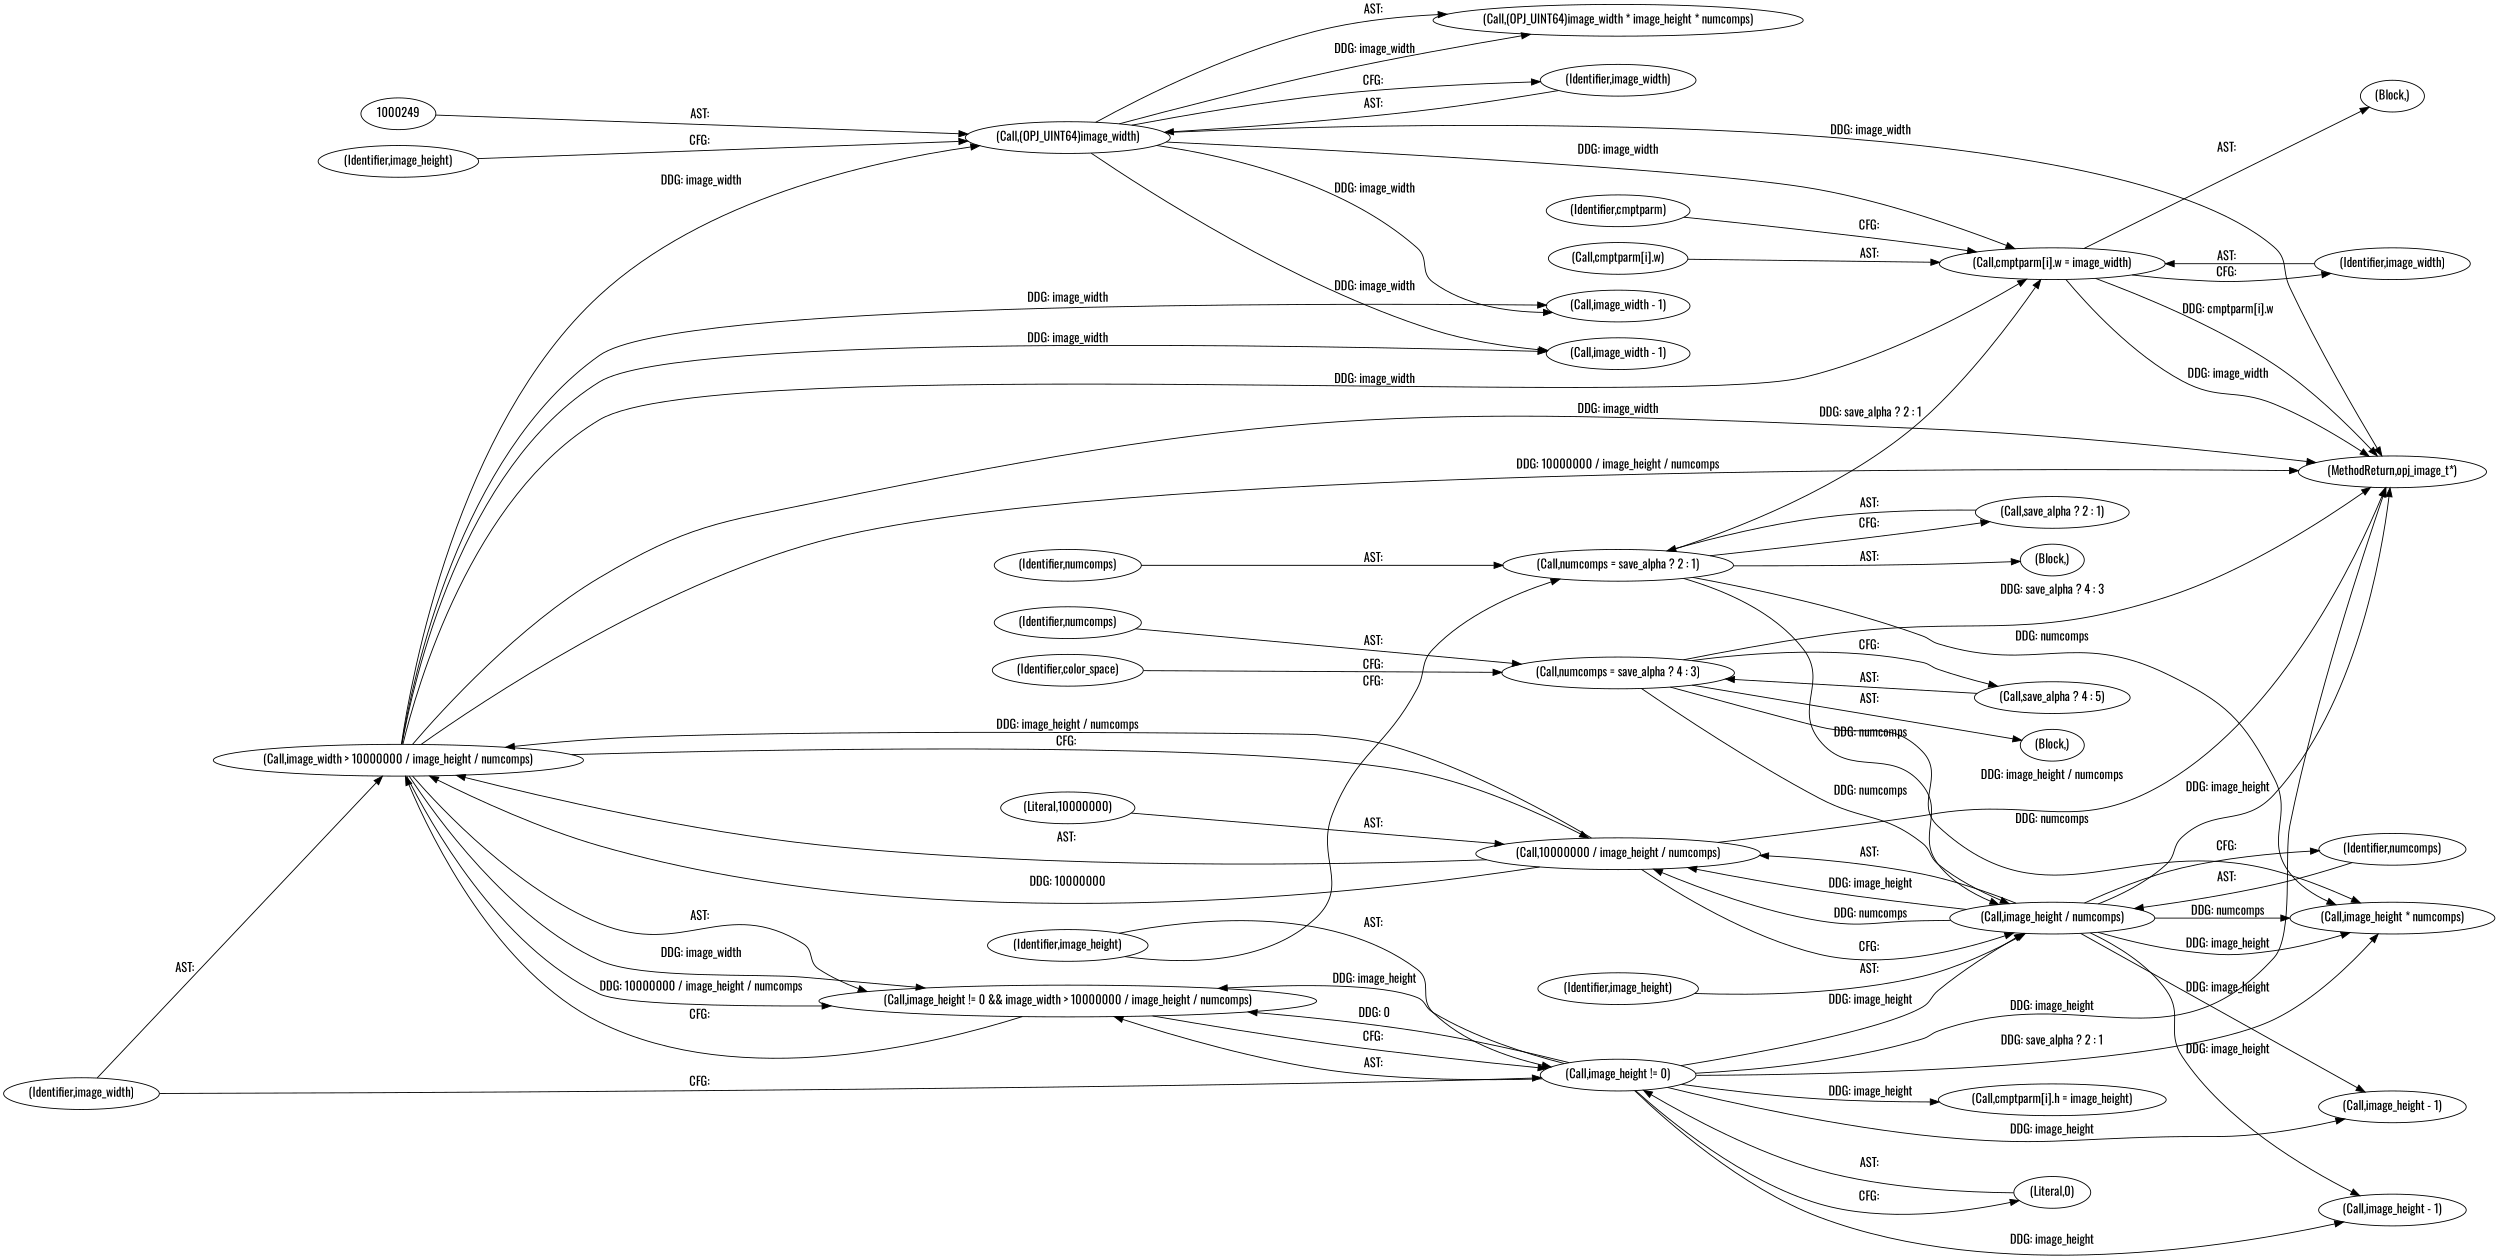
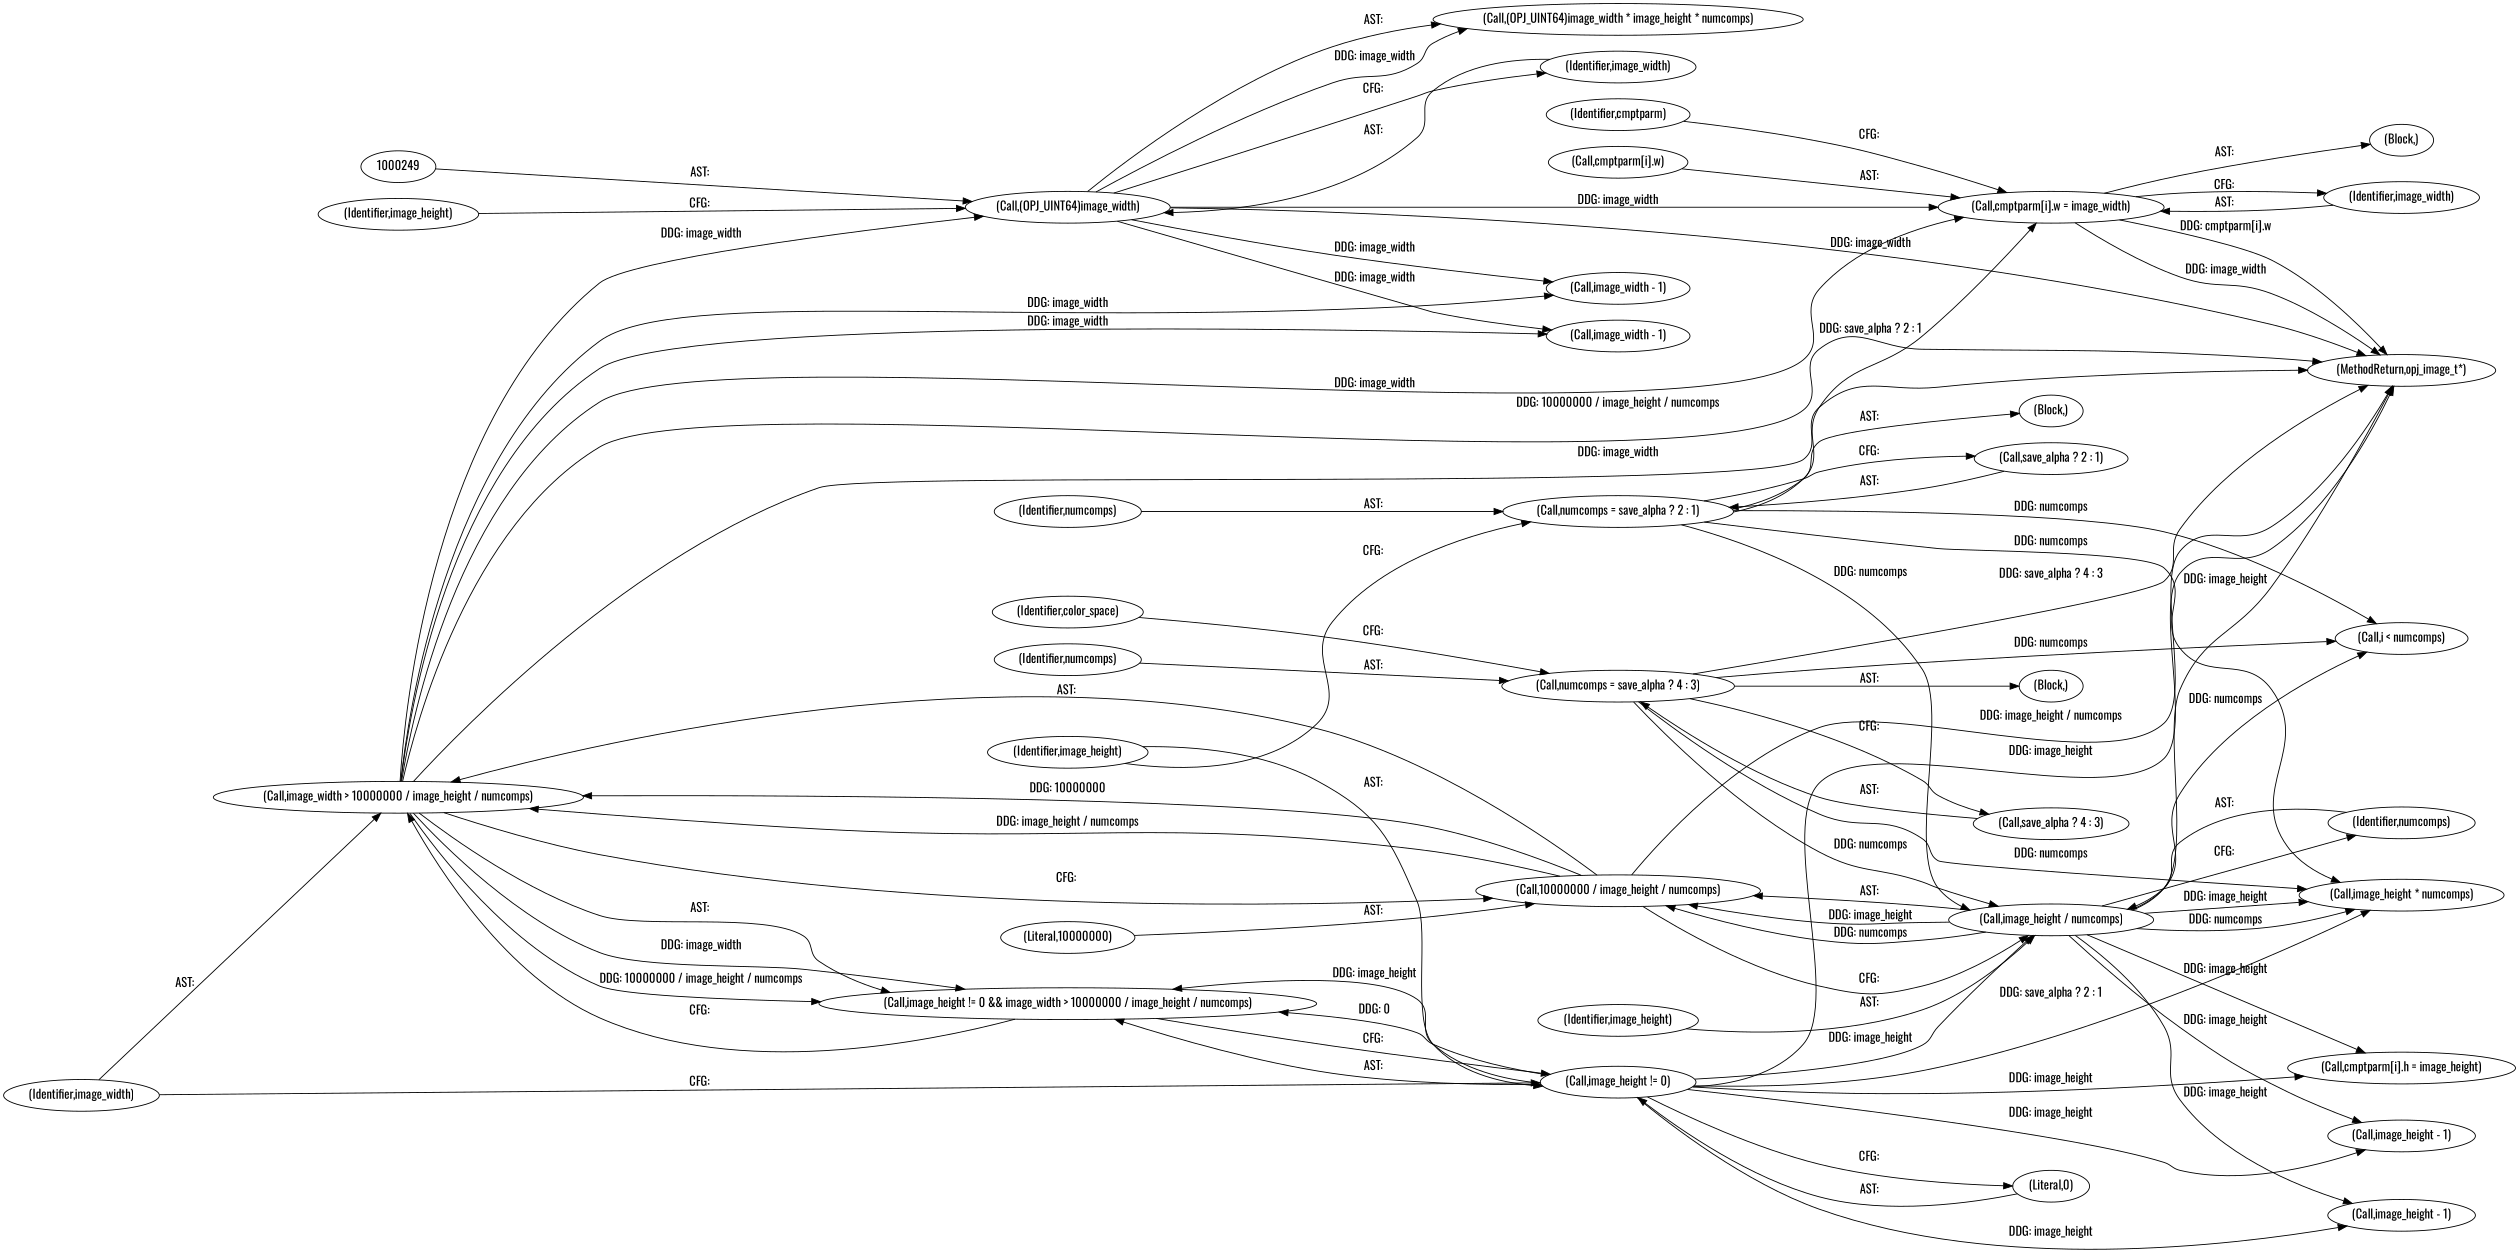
none -> (2402, 638)
(2052, 698) -> (2051, 824)
none -> (2222, 992)
